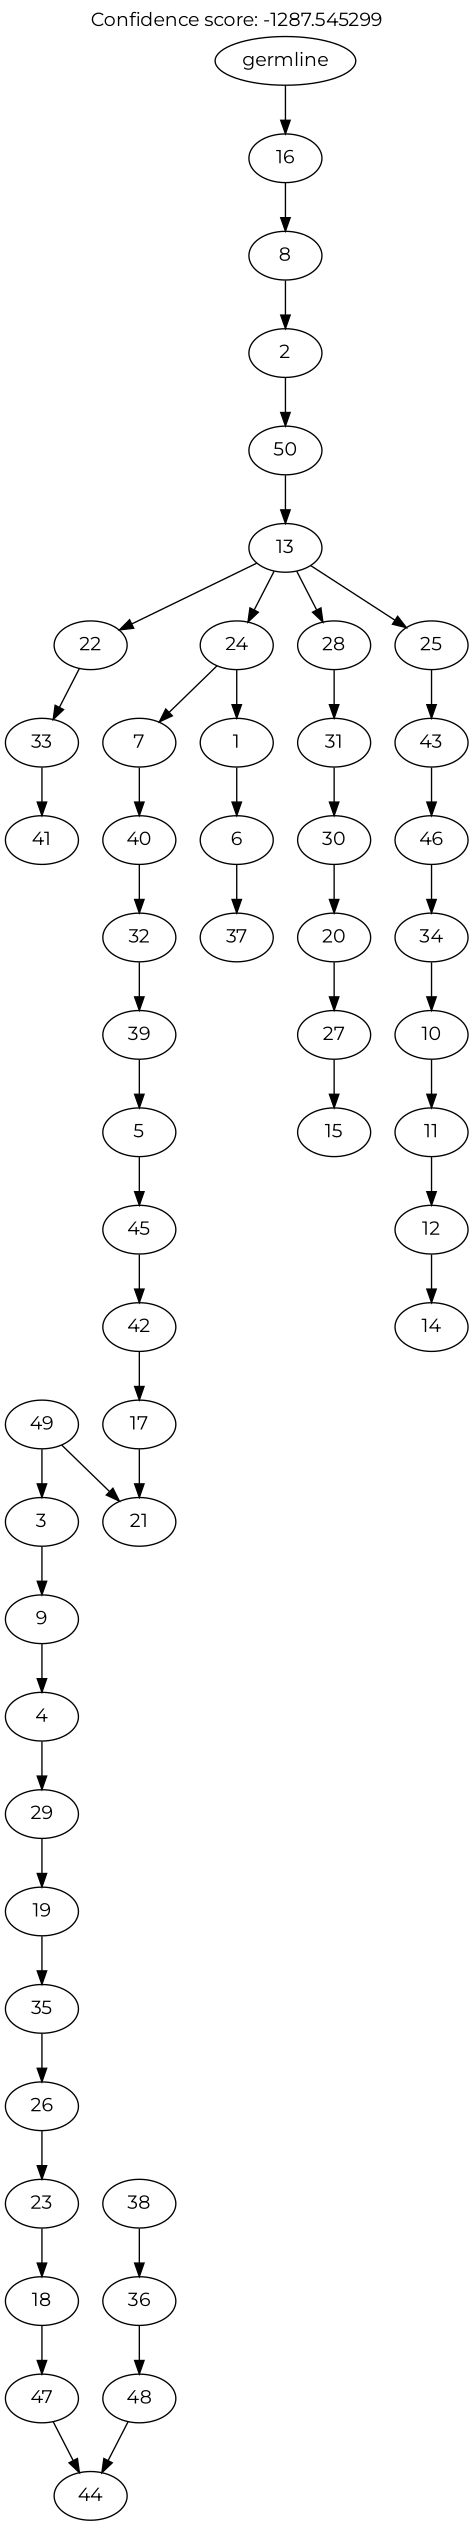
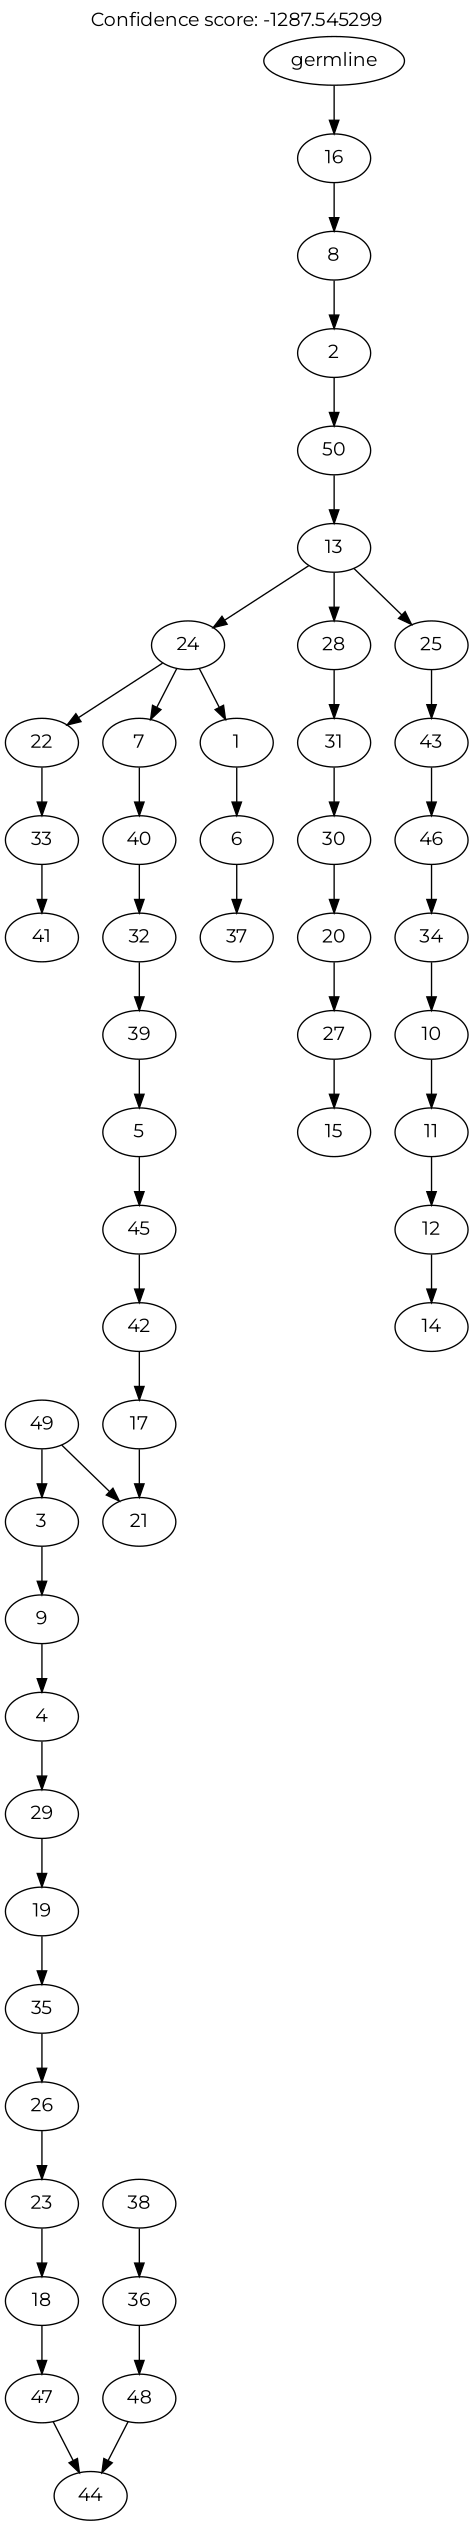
(194, 594) -> (121, 690)
